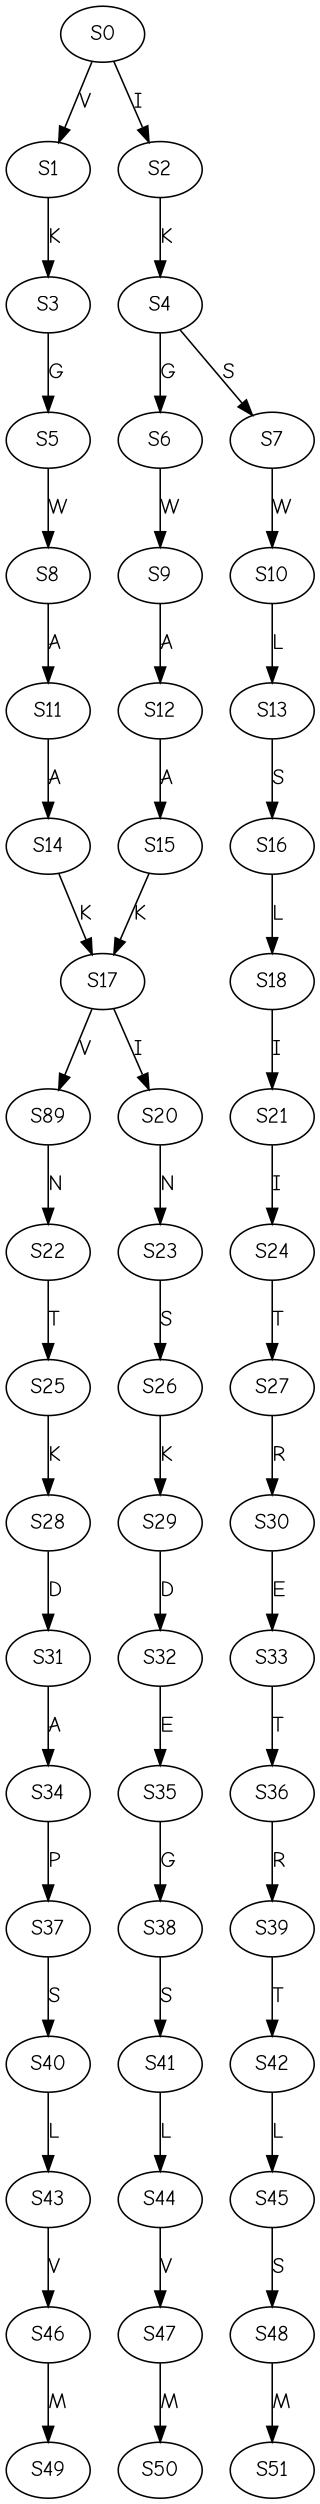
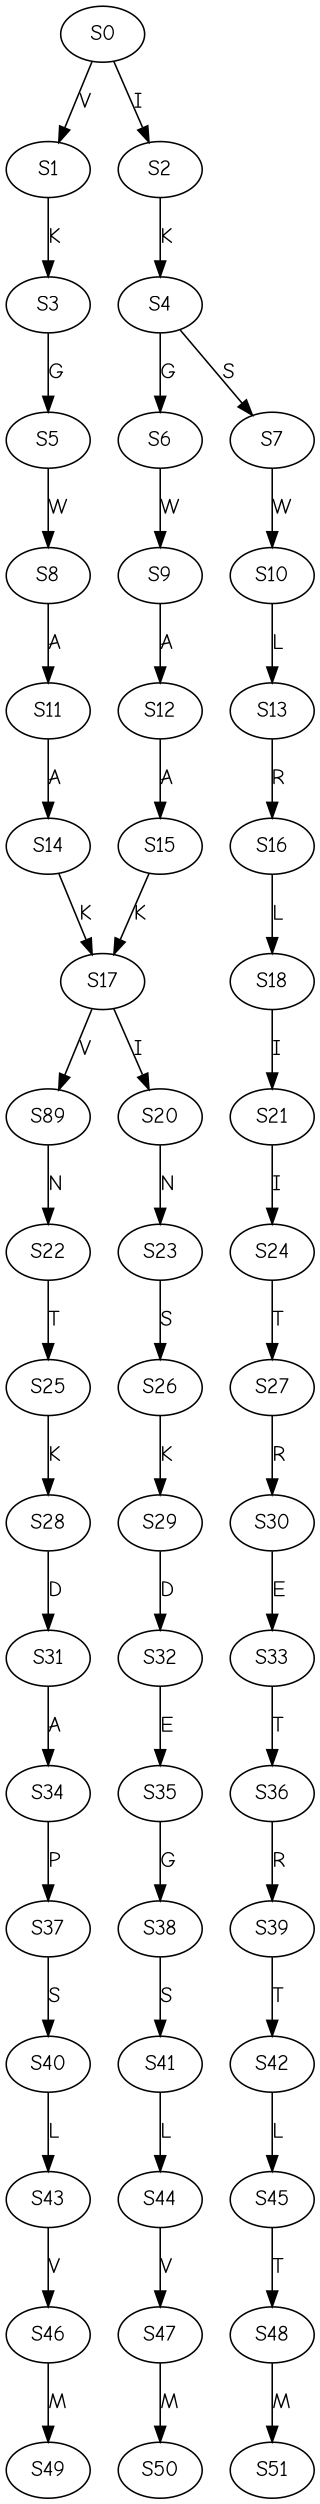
(278, 779) -> (278, 779)
(278, 2267) -> (278, 2267)
